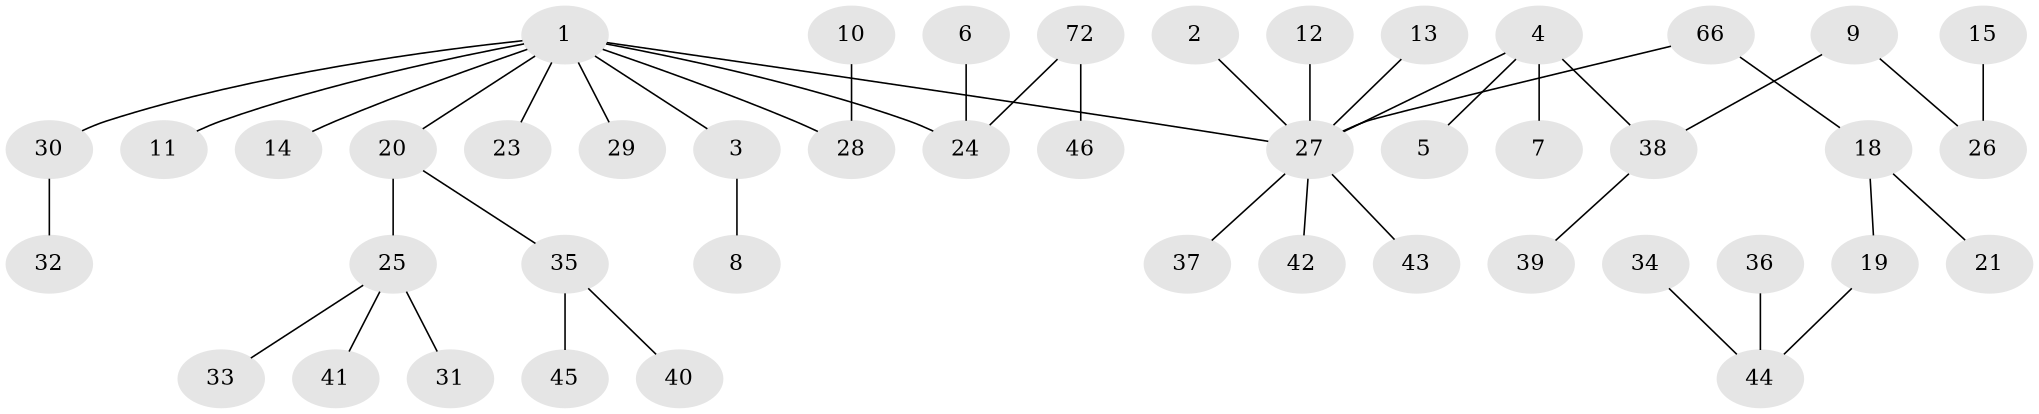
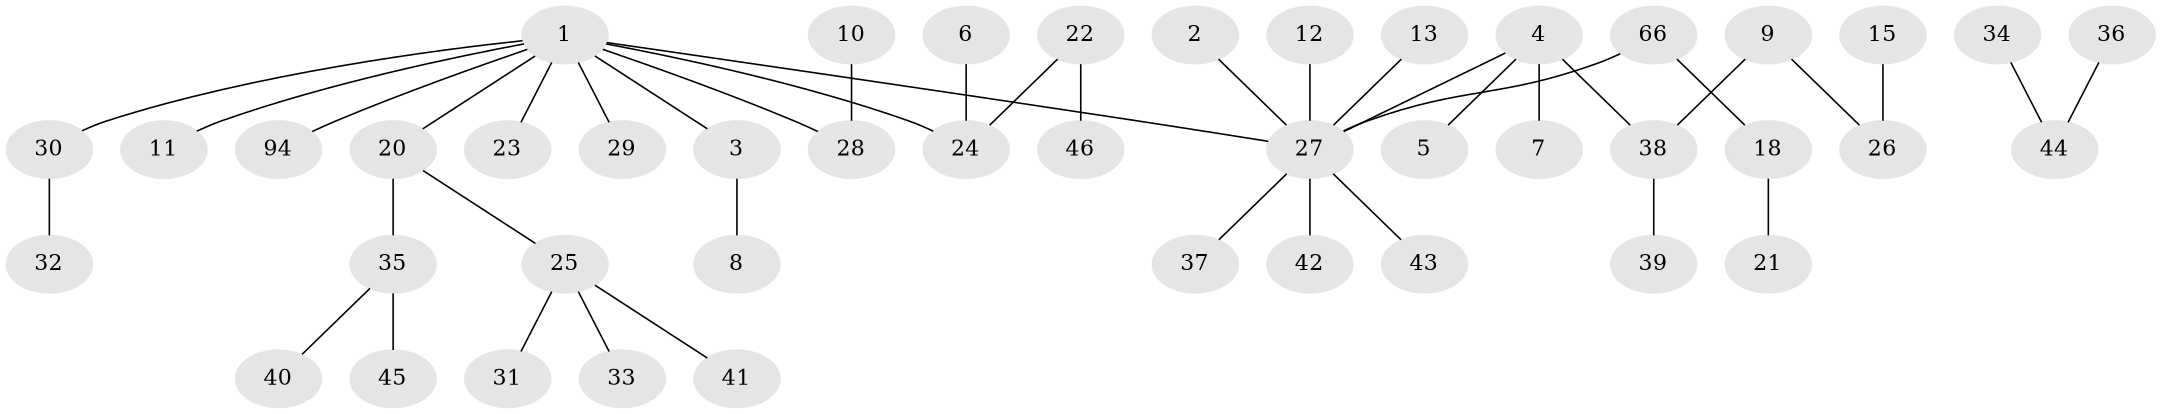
(1081, 35) -> (1081, 35)
(279, 150) -> (279, 150)
(1875, 264) -> none
